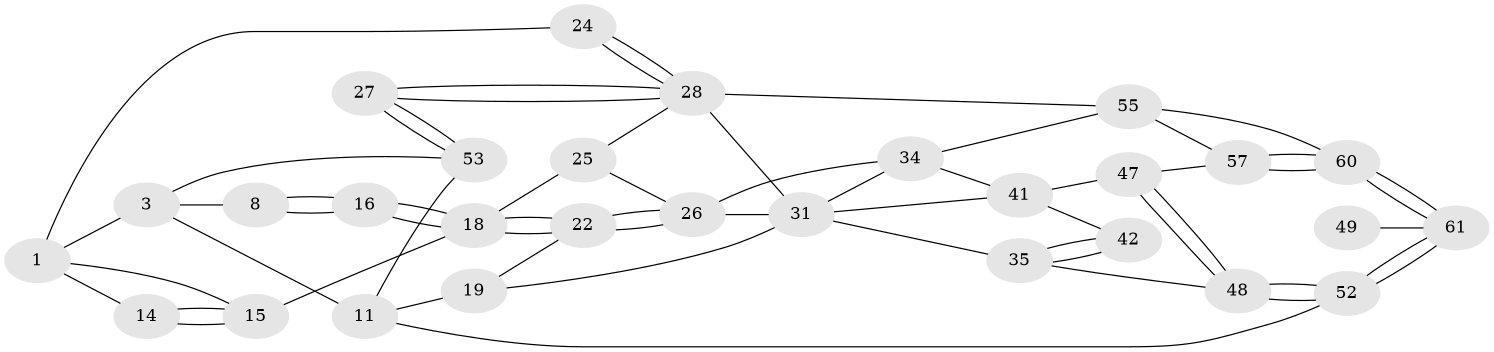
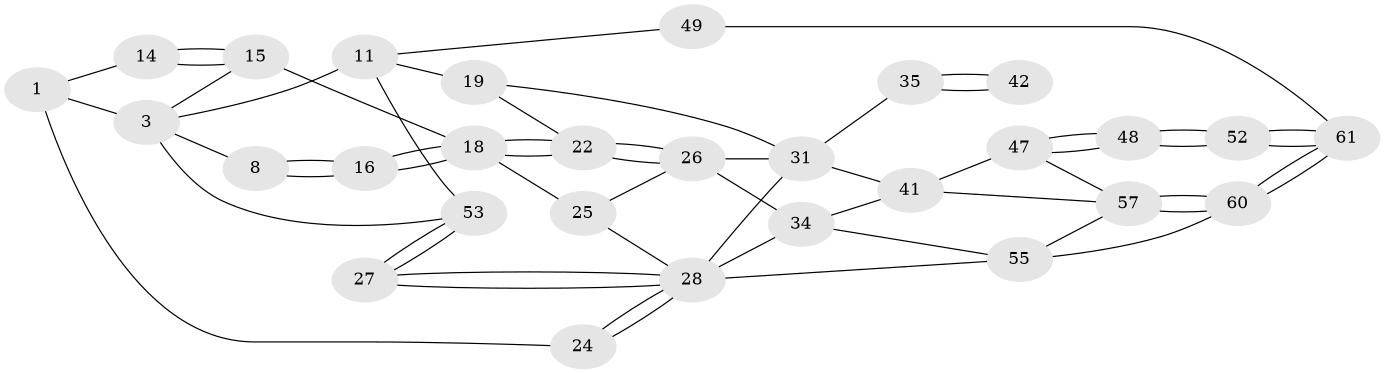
(856, 187) -> (747, 252)
(1074, 218) -> (1020, 197)
(152, 277) -> (201, 90)
(1128, 277) -> none
(860, 347) -> (529, 42)
